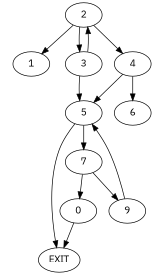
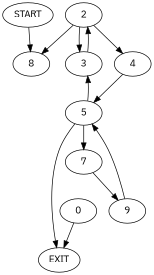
none -> (28, 15)
(31, 64) -> (31, 64)
(79, 85) -> (88, 92)
(133, 113) -> none
(81, 183) -> none
